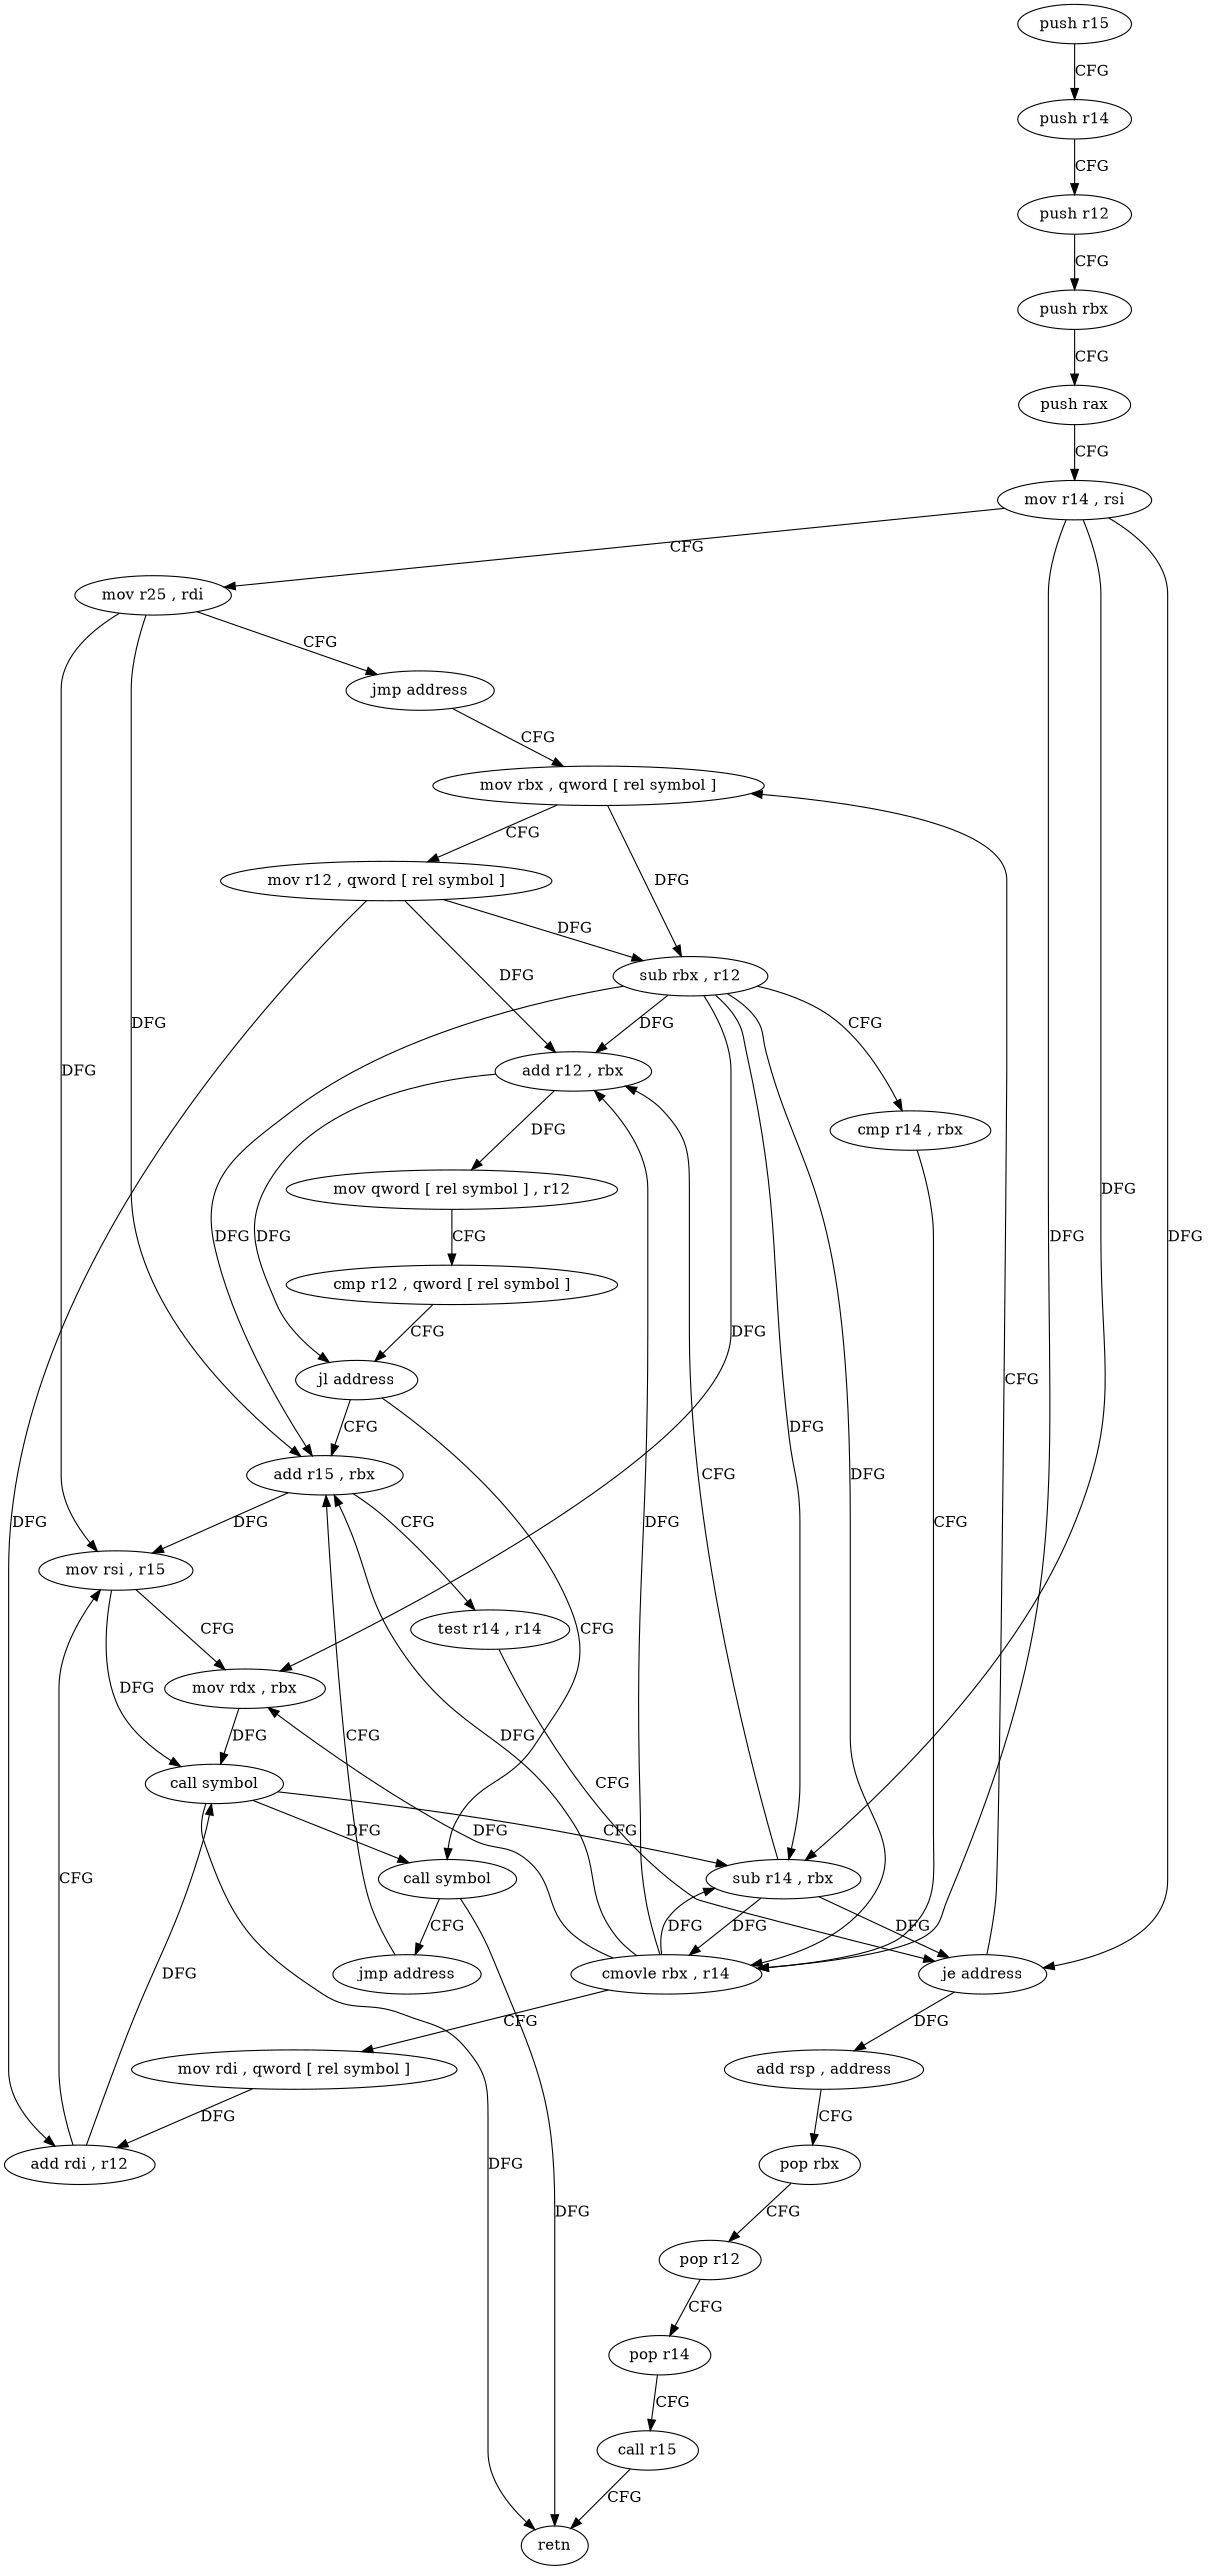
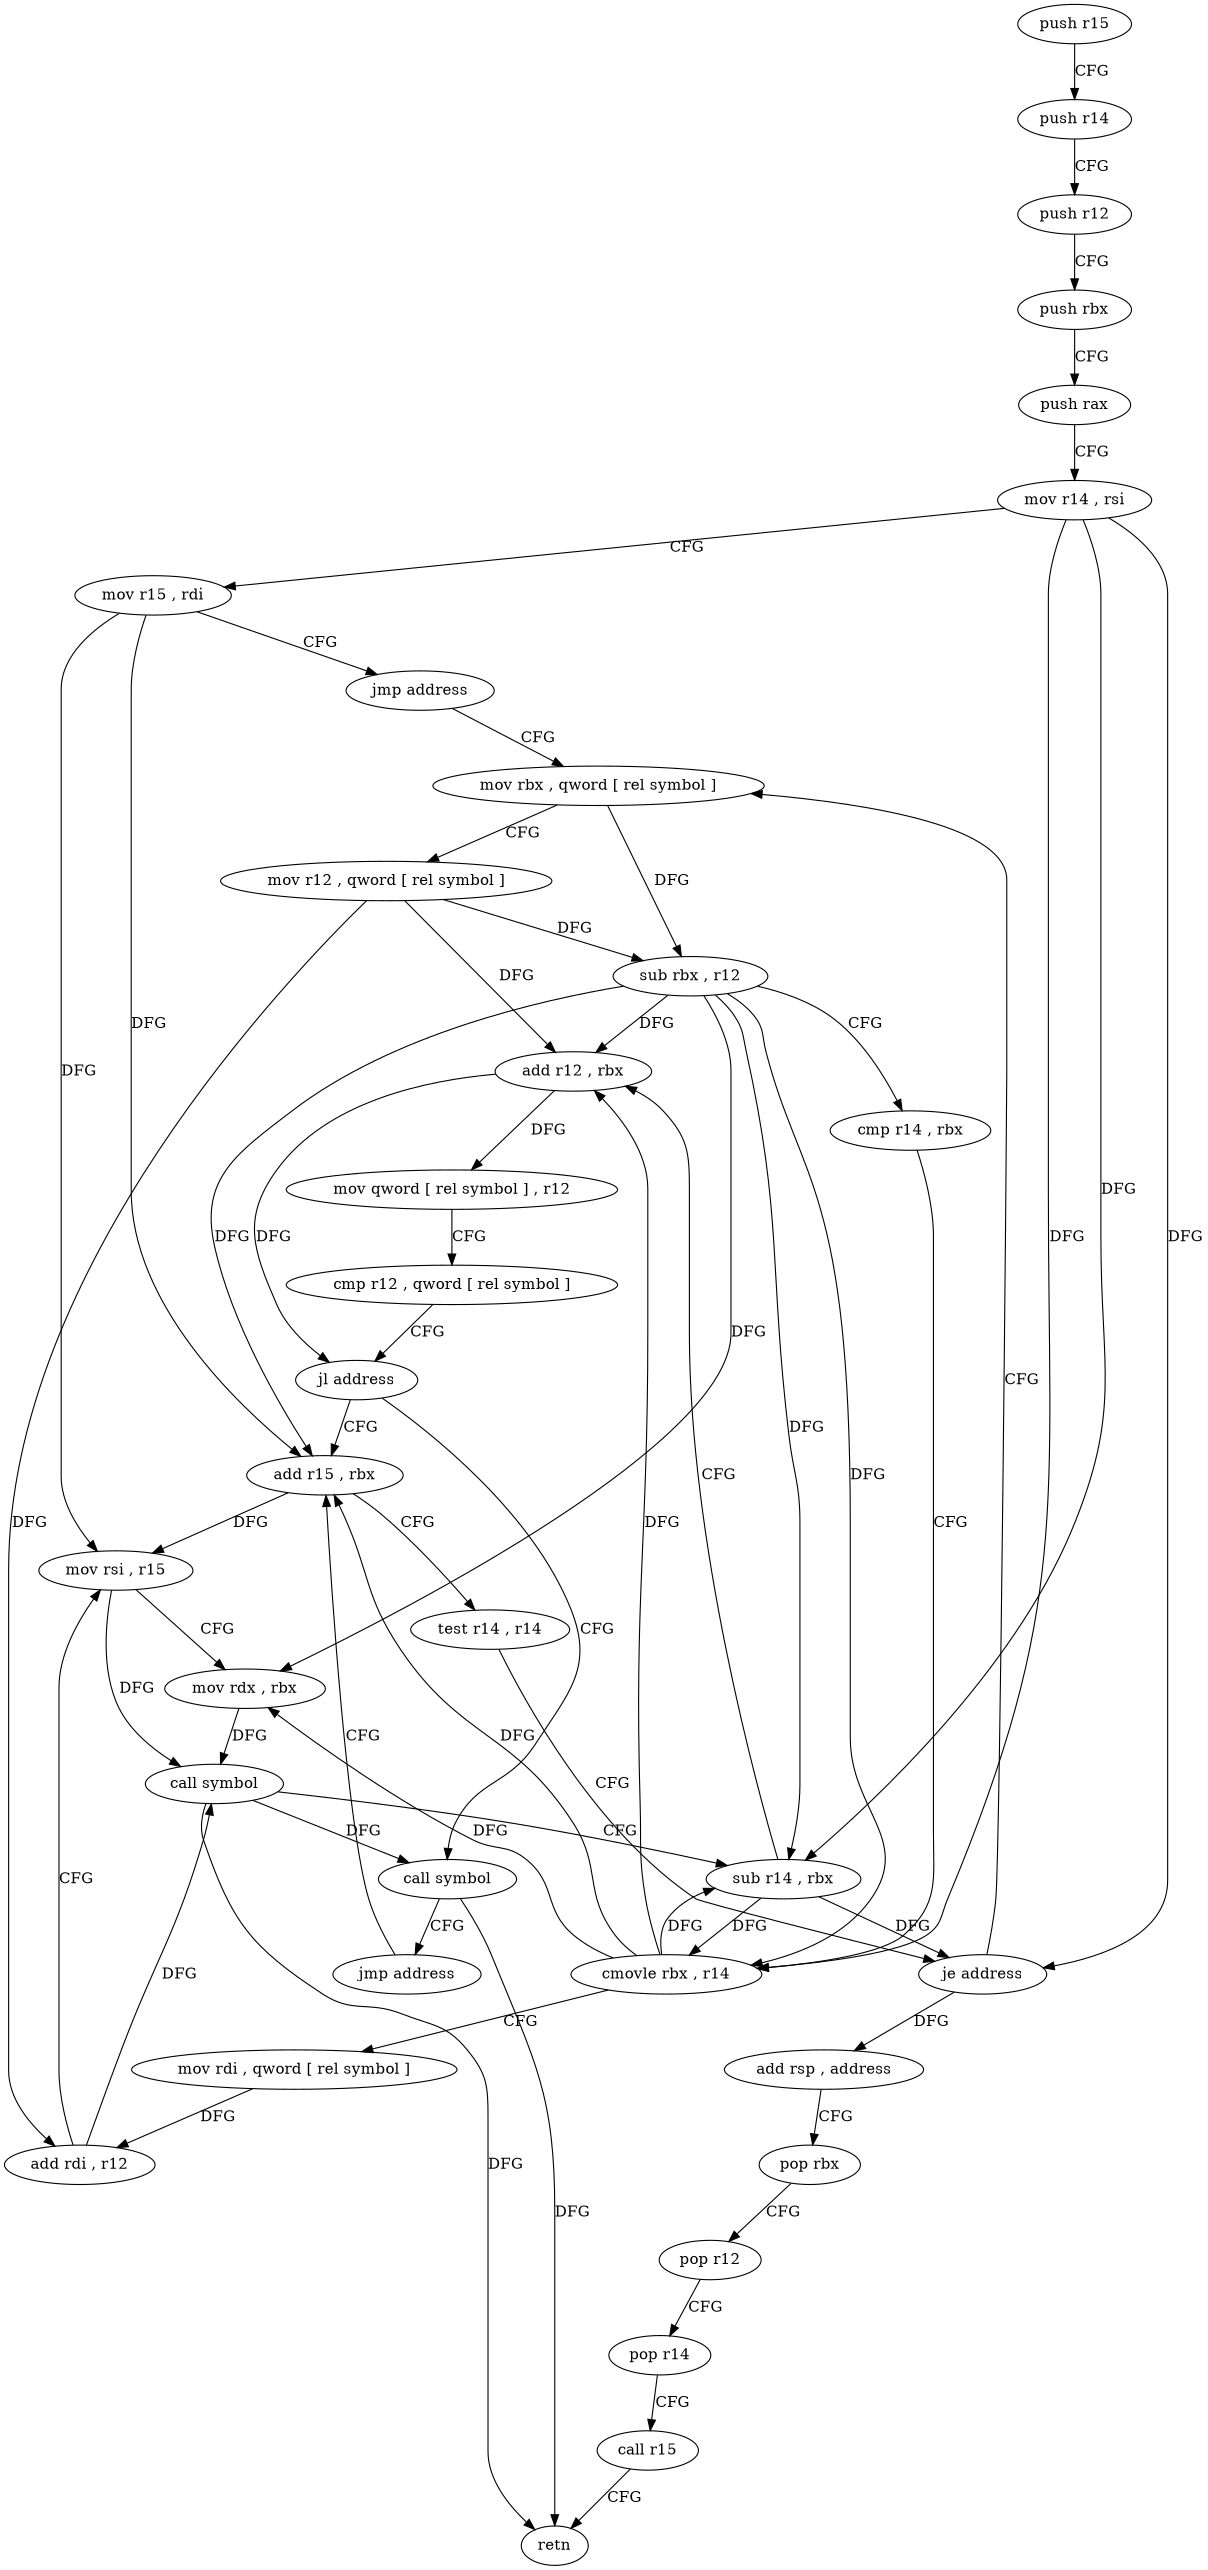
(153, 595) -> (153, 595)
